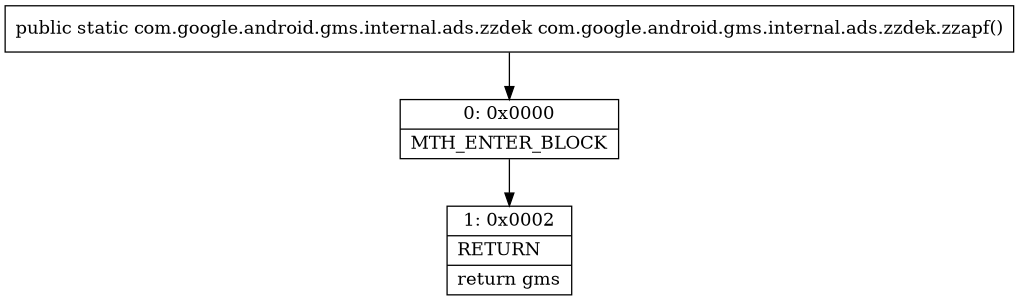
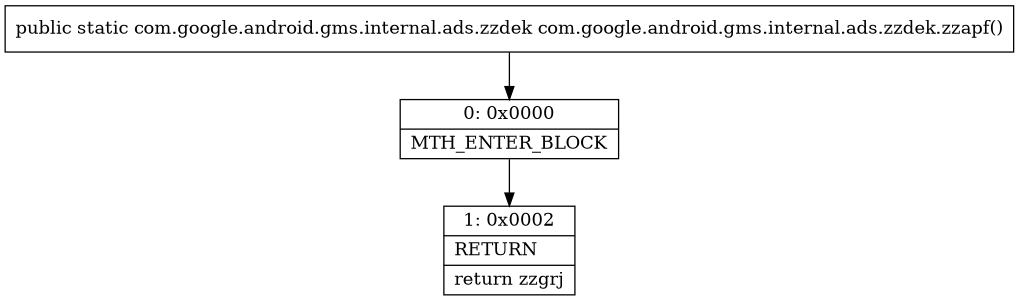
(509, 279) -> (509, 279)
